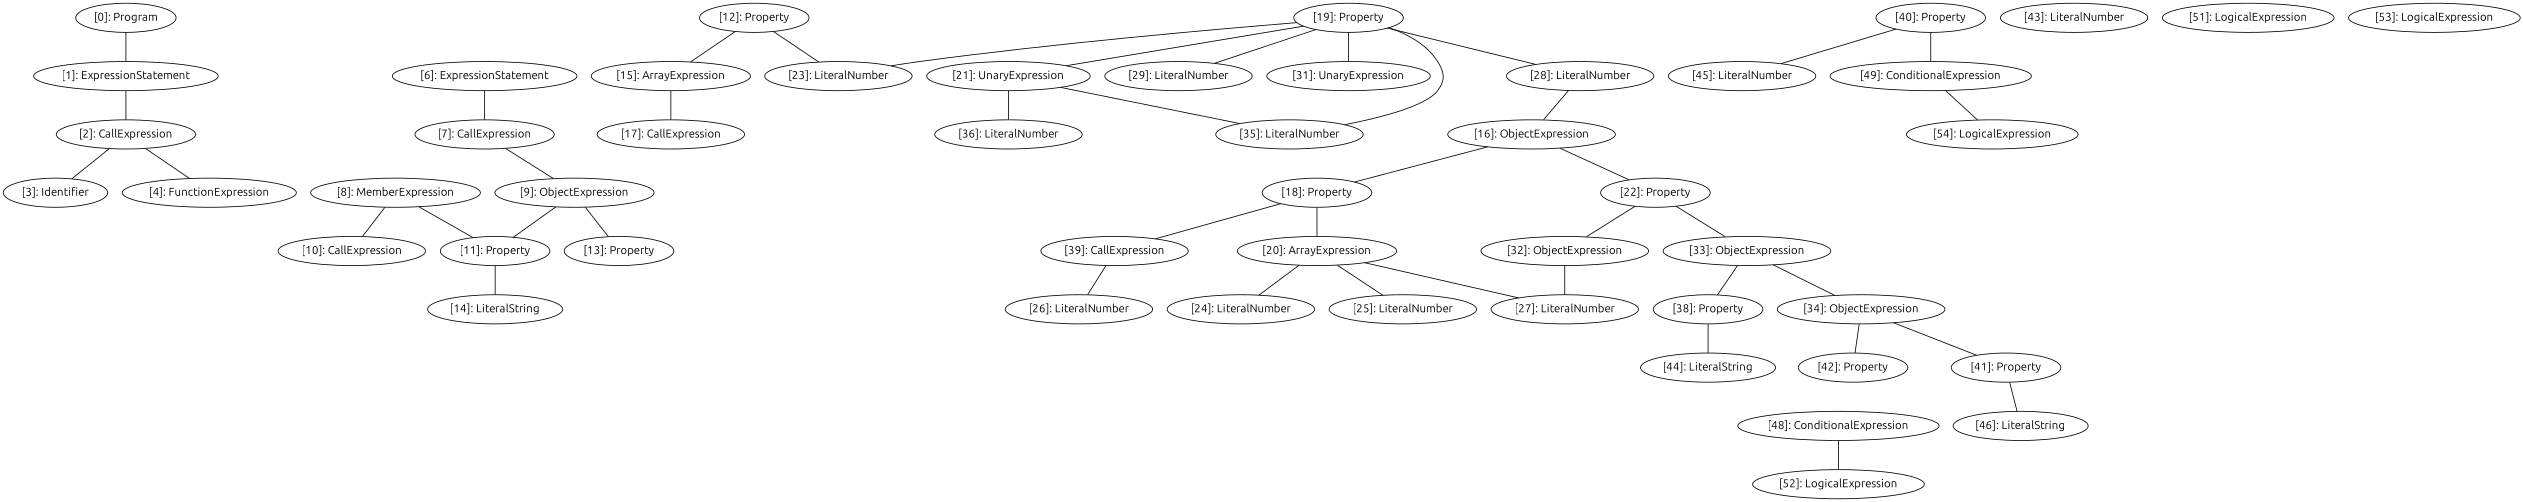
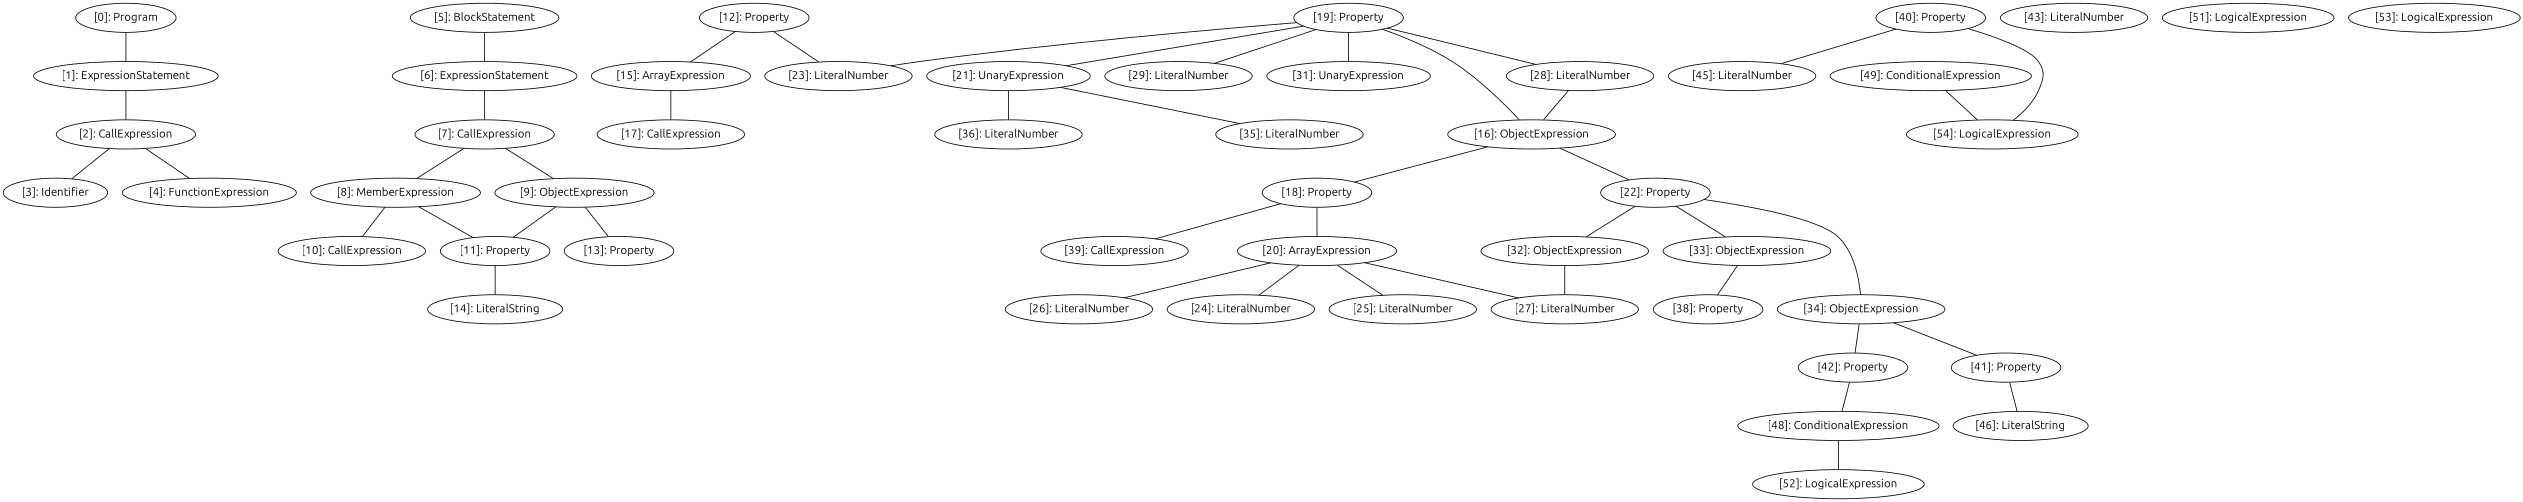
none -> (485, 18)
(1931, 47) -> (2036, 58)
(1435, 94) -> (1457, 65)
none -> (440, 163)
(1097, 280) -> (1197, 280)
(1804, 280) -> (1804, 220)
(1708, 368) -> none
none -> (1846, 397)
